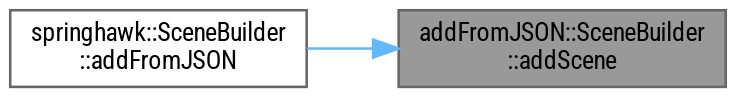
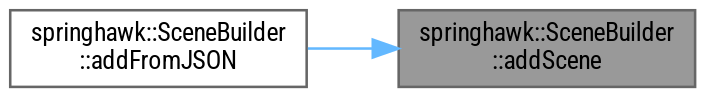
(562, 49) -> (547, 49)
